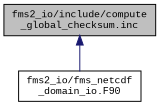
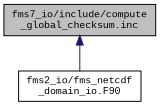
(80, 20) -> (80, 20)
